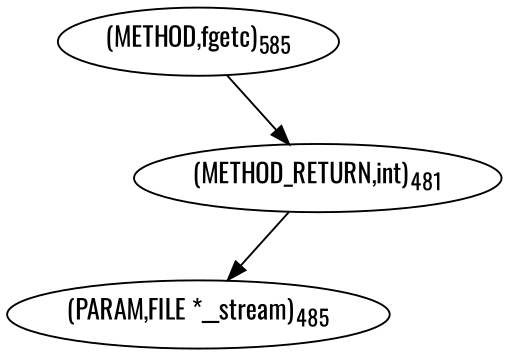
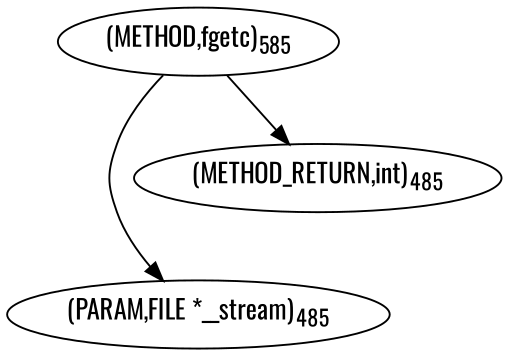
(427, 175) -> (427, 175)
(265, 239) -> (110, 169)
